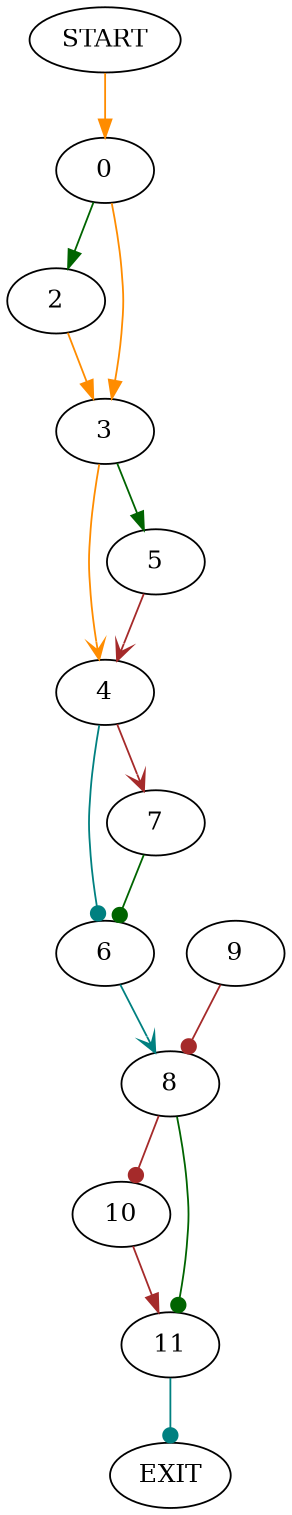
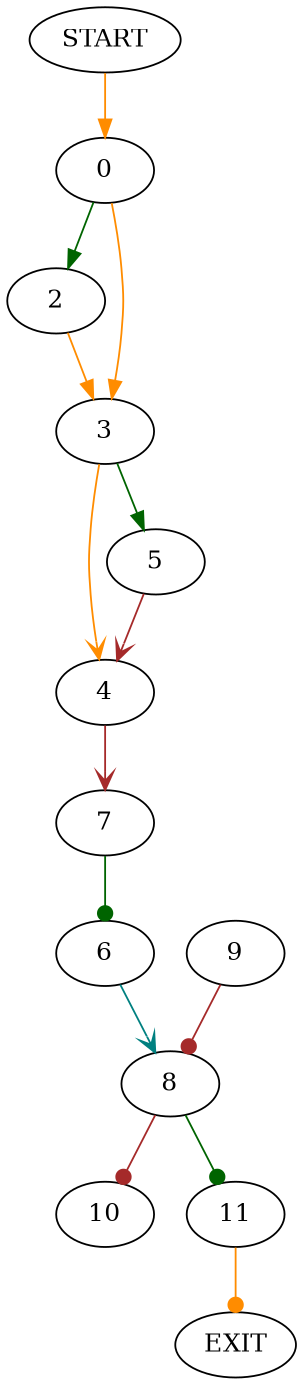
(89, 816) -> none
(142, 1271) -> none
(170, 1403) -> (236, 1273)
